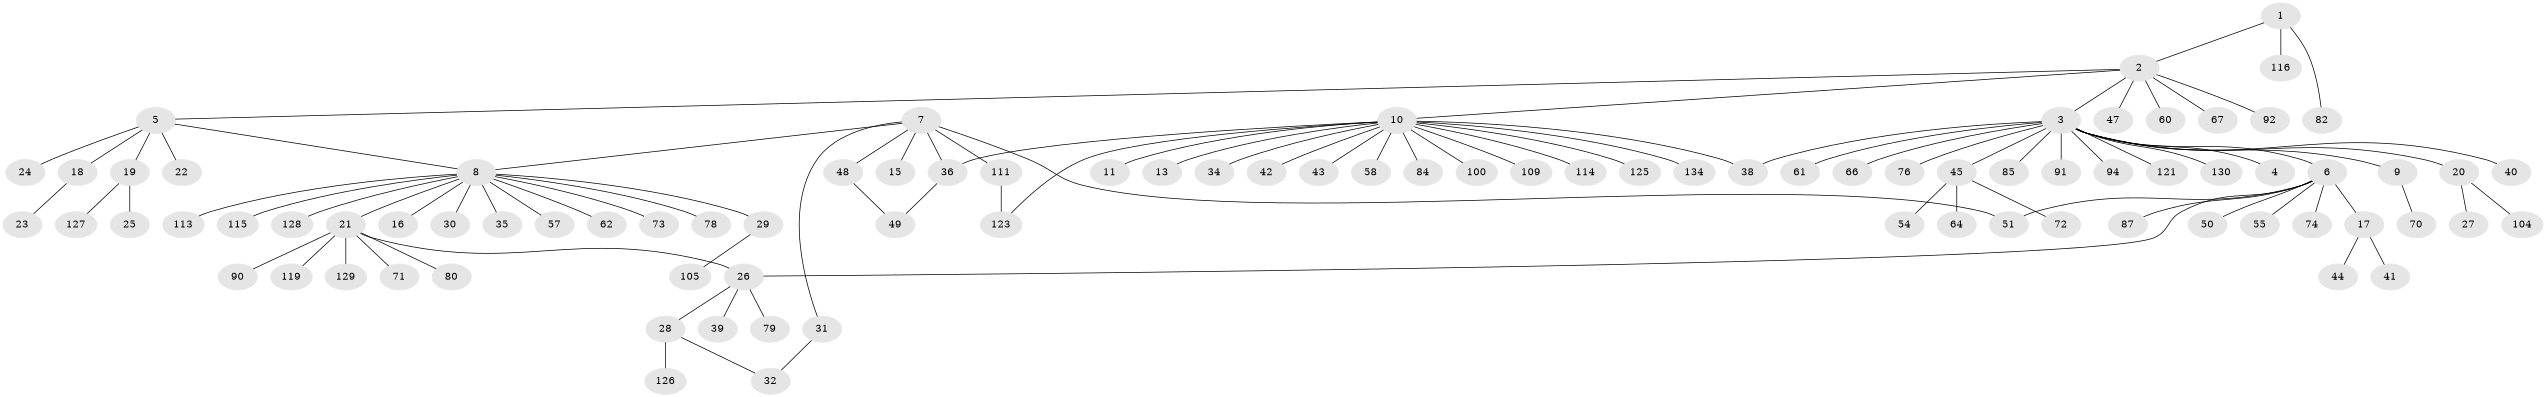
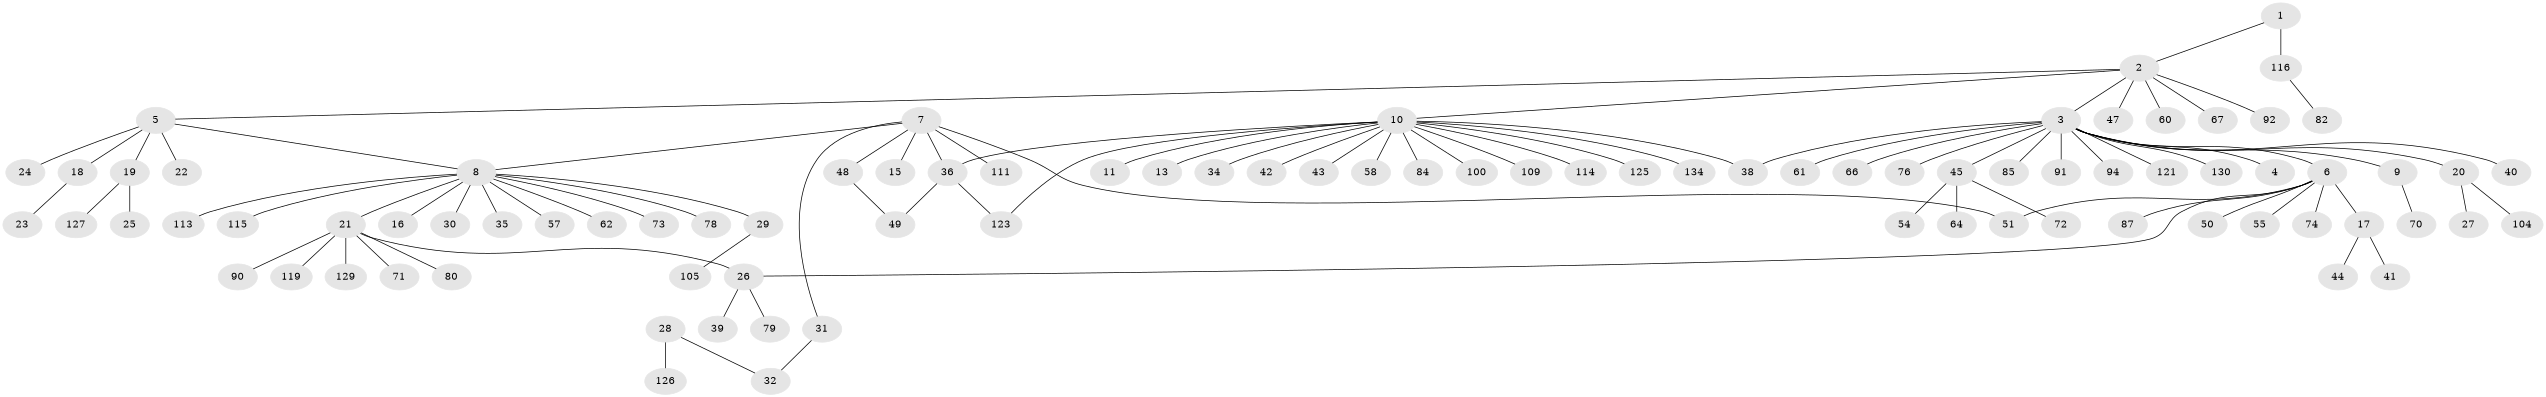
(2312, 65) -> (2302, 94)
(1001, 199) -> (974, 199)
(292, 225) -> none
(705, 303) -> none
